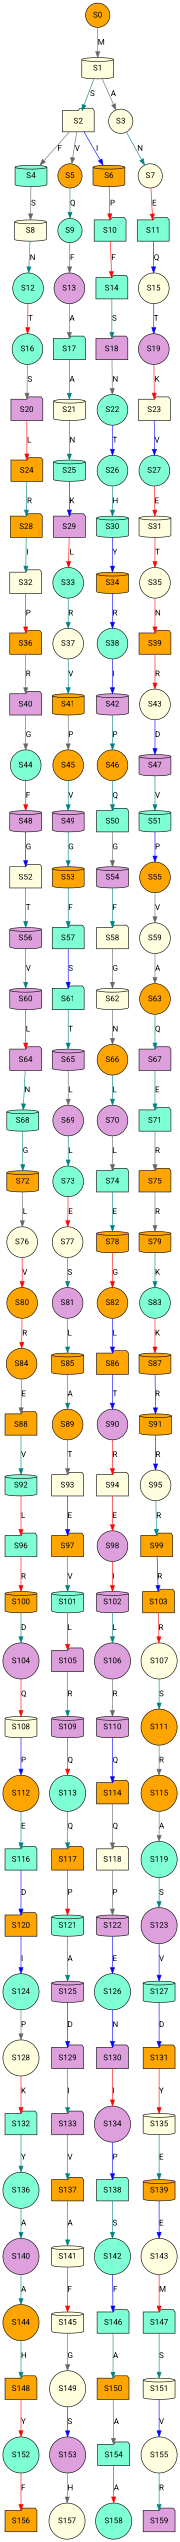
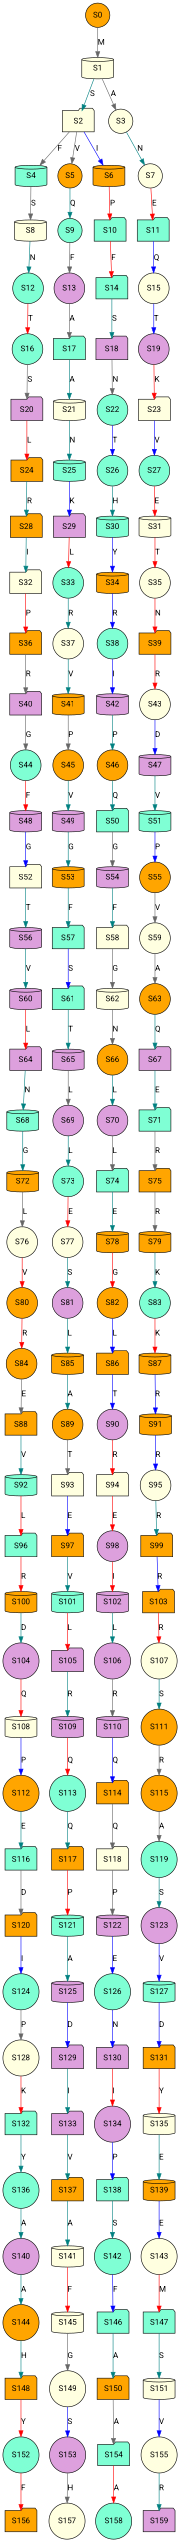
(21, 1890) -> (21, 1890)
